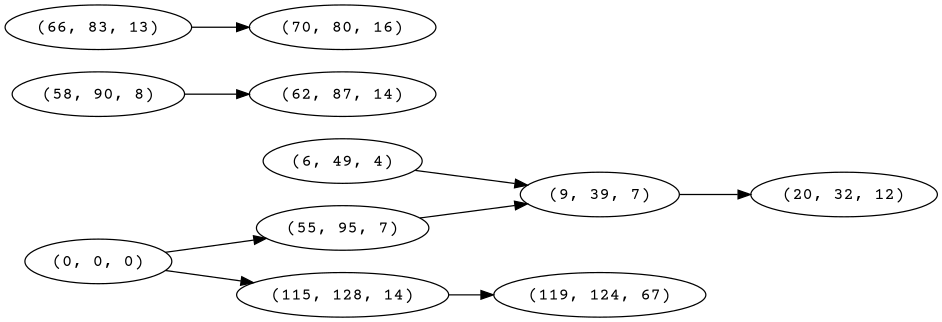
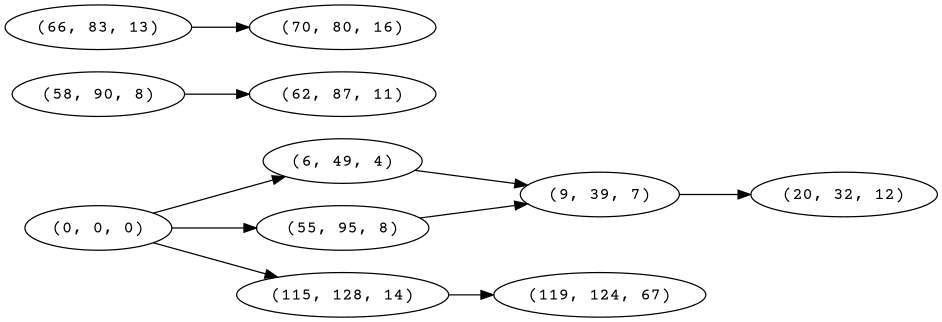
(343, 94) -> (343, 94)
none -> (213, 197)
(343, 228) -> (343, 228)
